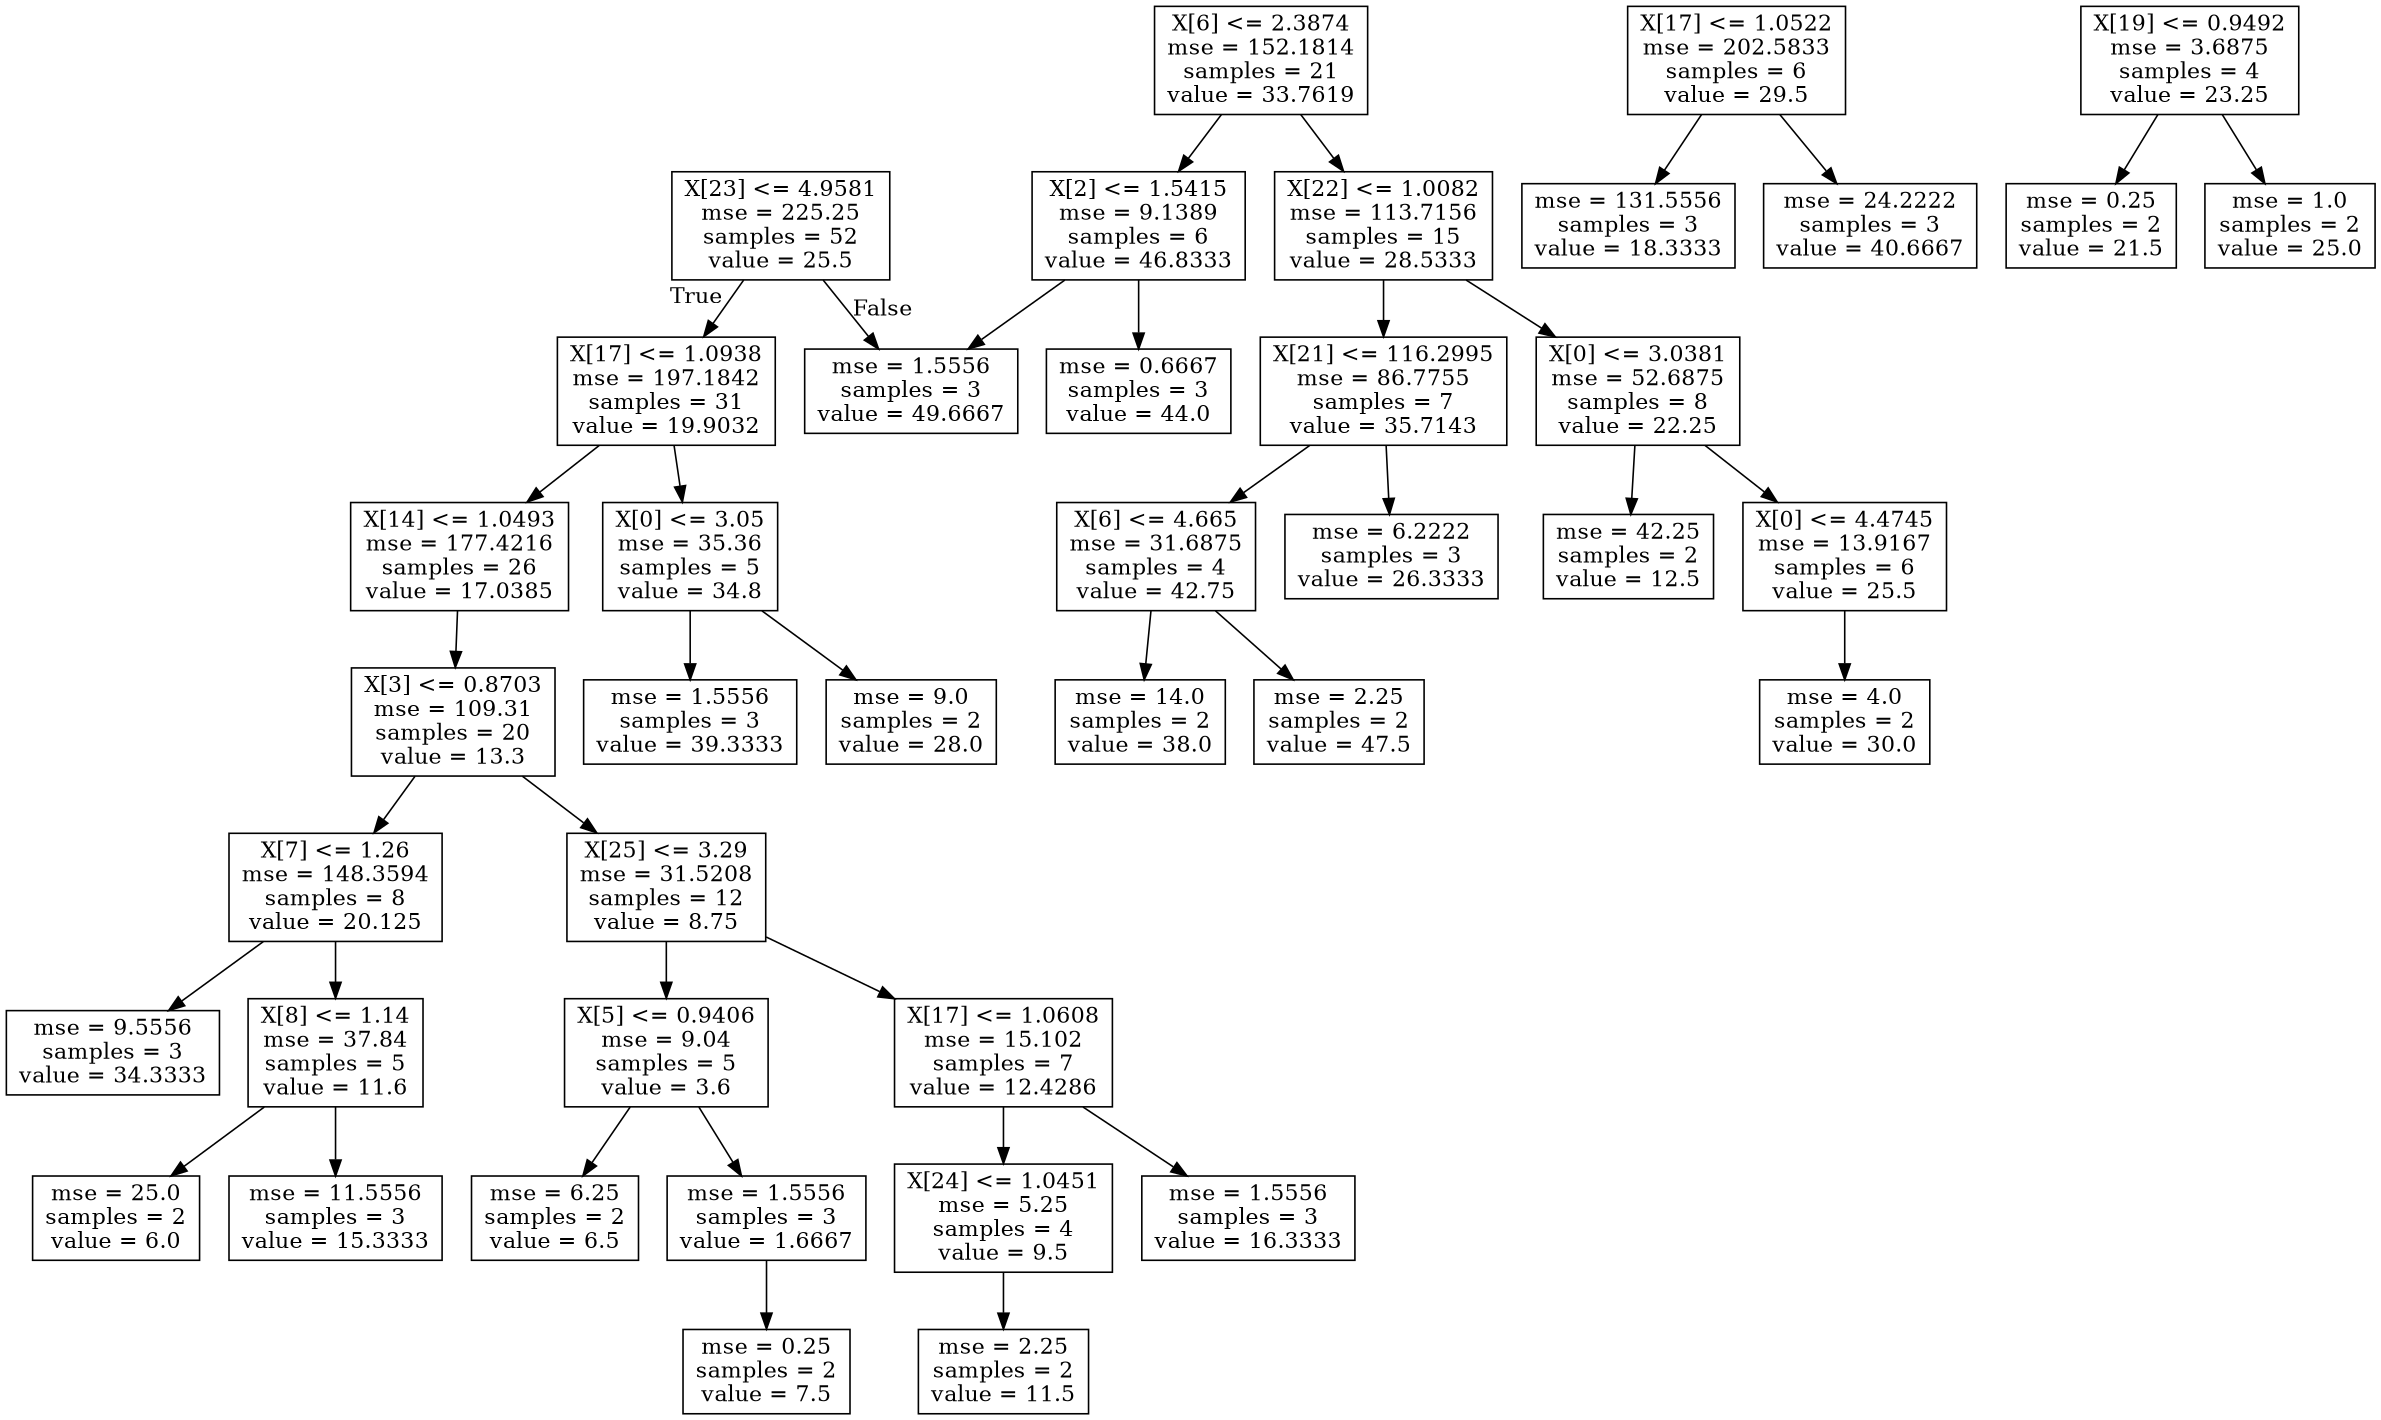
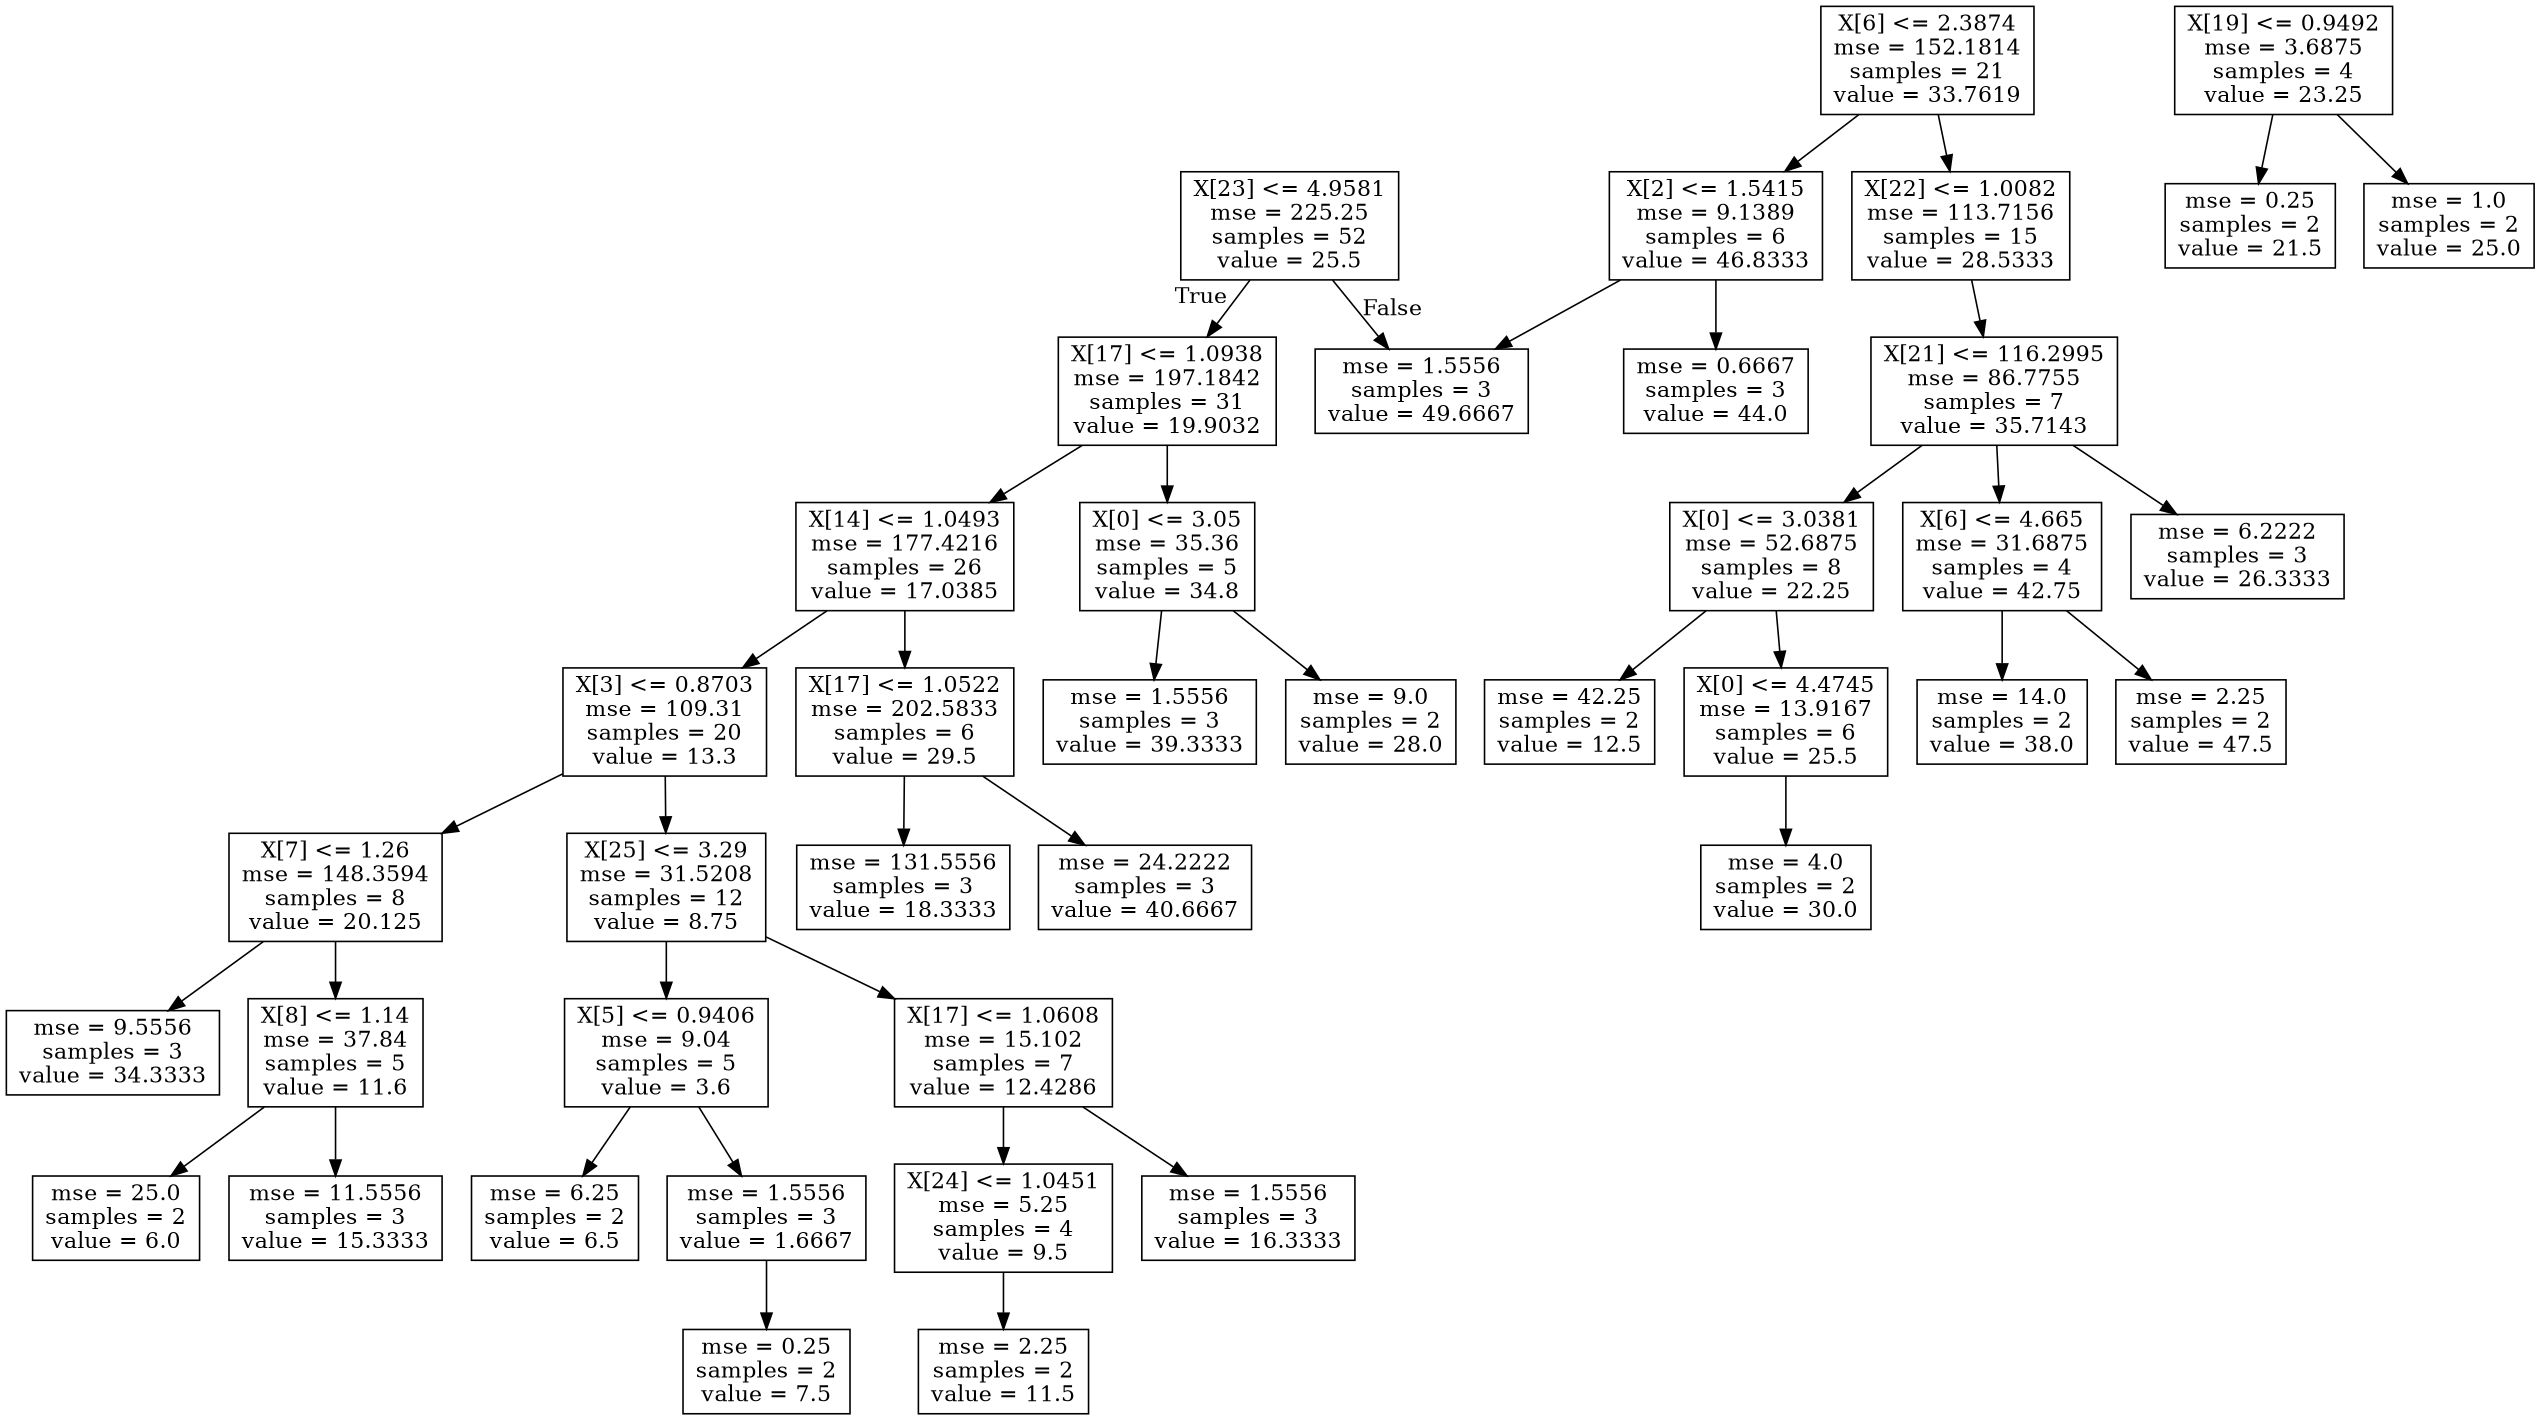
(1504, 304) -> (1890, 469)
none -> (905, 631)
